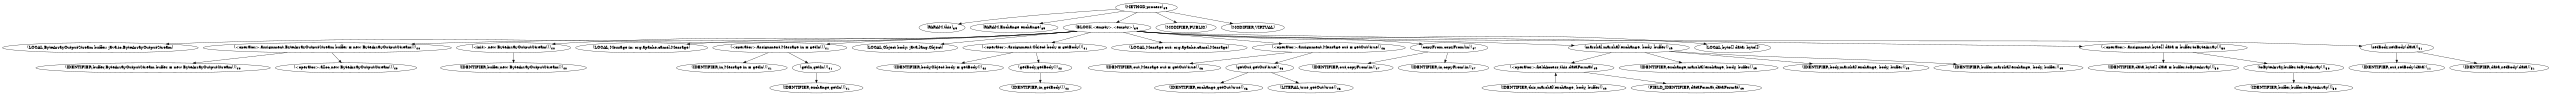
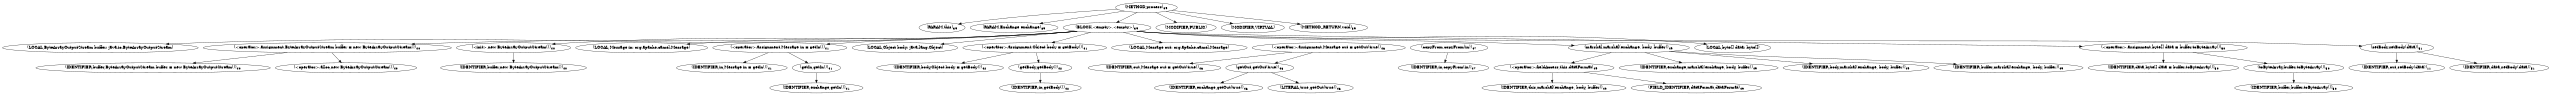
none -> (1328, 28)
(1278, 37) -> none
(1209, 38) -> none
(1346, 68) -> none
(1556, 79) -> (1552, 77)
